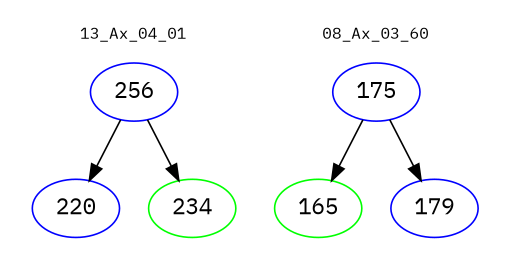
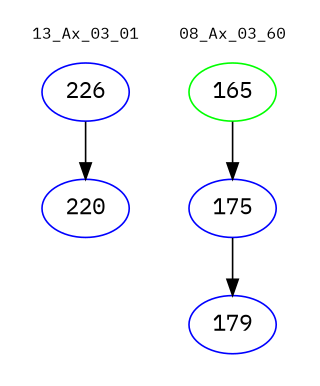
(134, 35) -> (86, 35)
(134, 92) -> (86, 92)
(351, 143) -> (233, 142)
(192, 208) -> none
